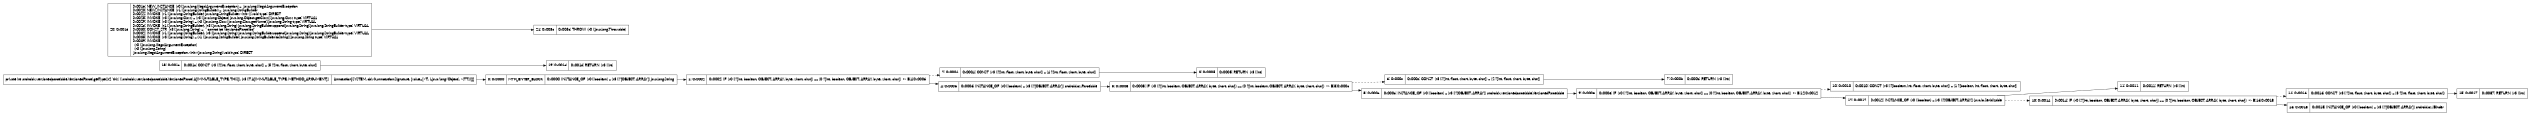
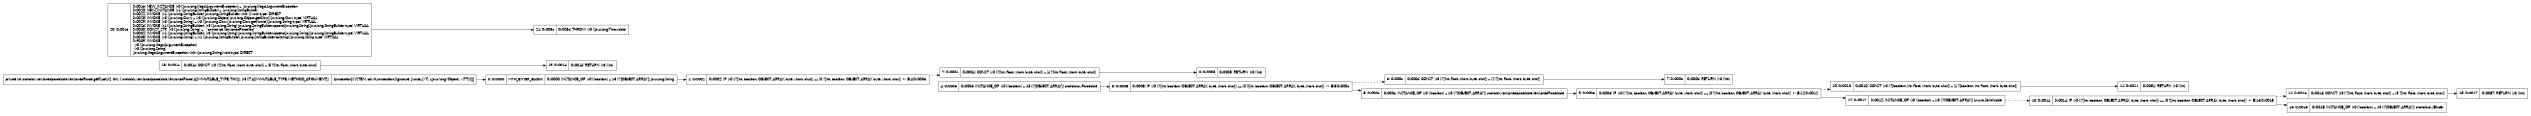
(147, 41) -> (147, 41)
(932, 84) -> none
(2165, 86) -> (2165, 86)
(2056, 92) -> (2068, 86)
